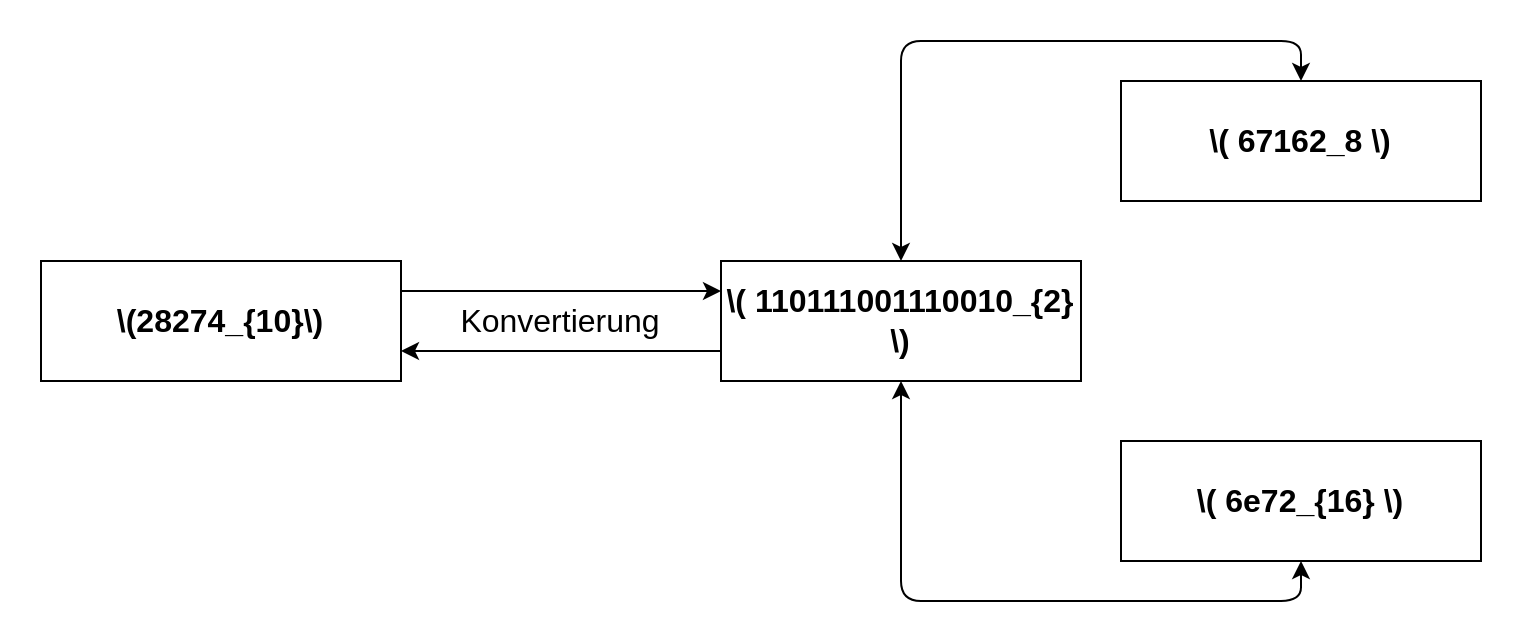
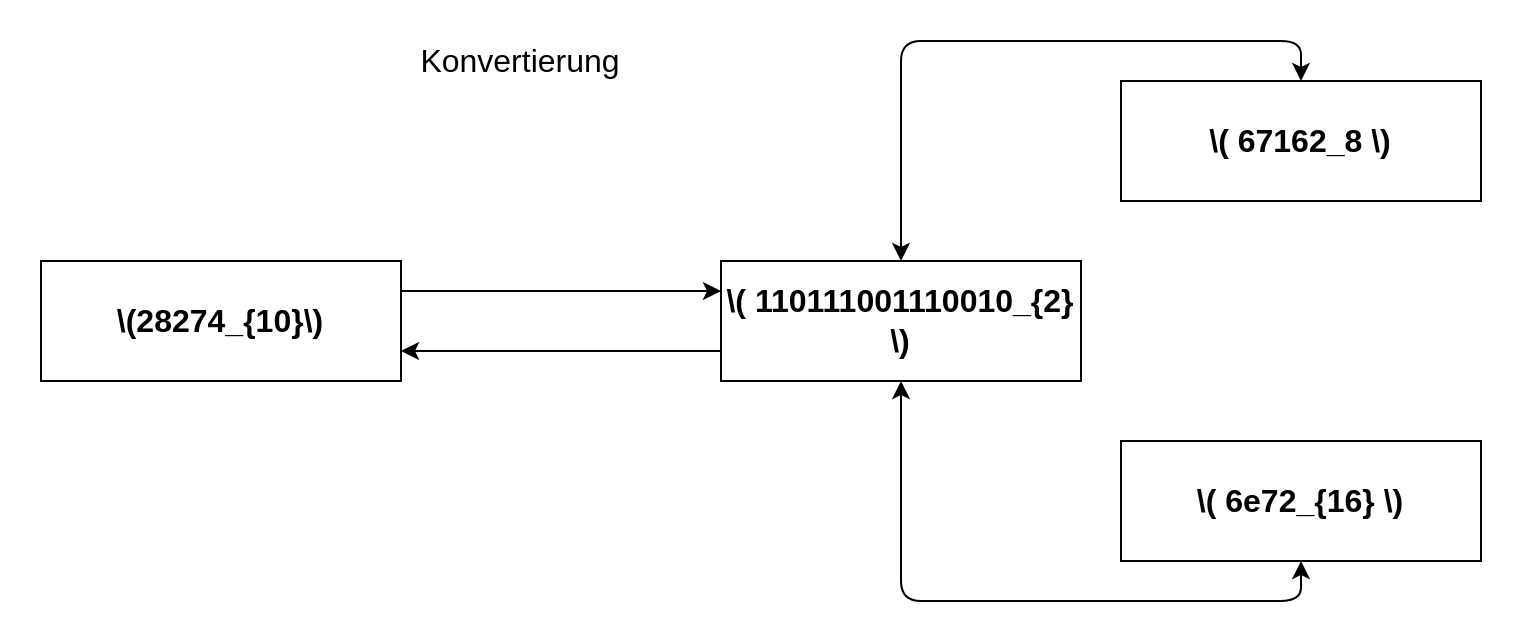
(561, 321) -> (521, 61)
